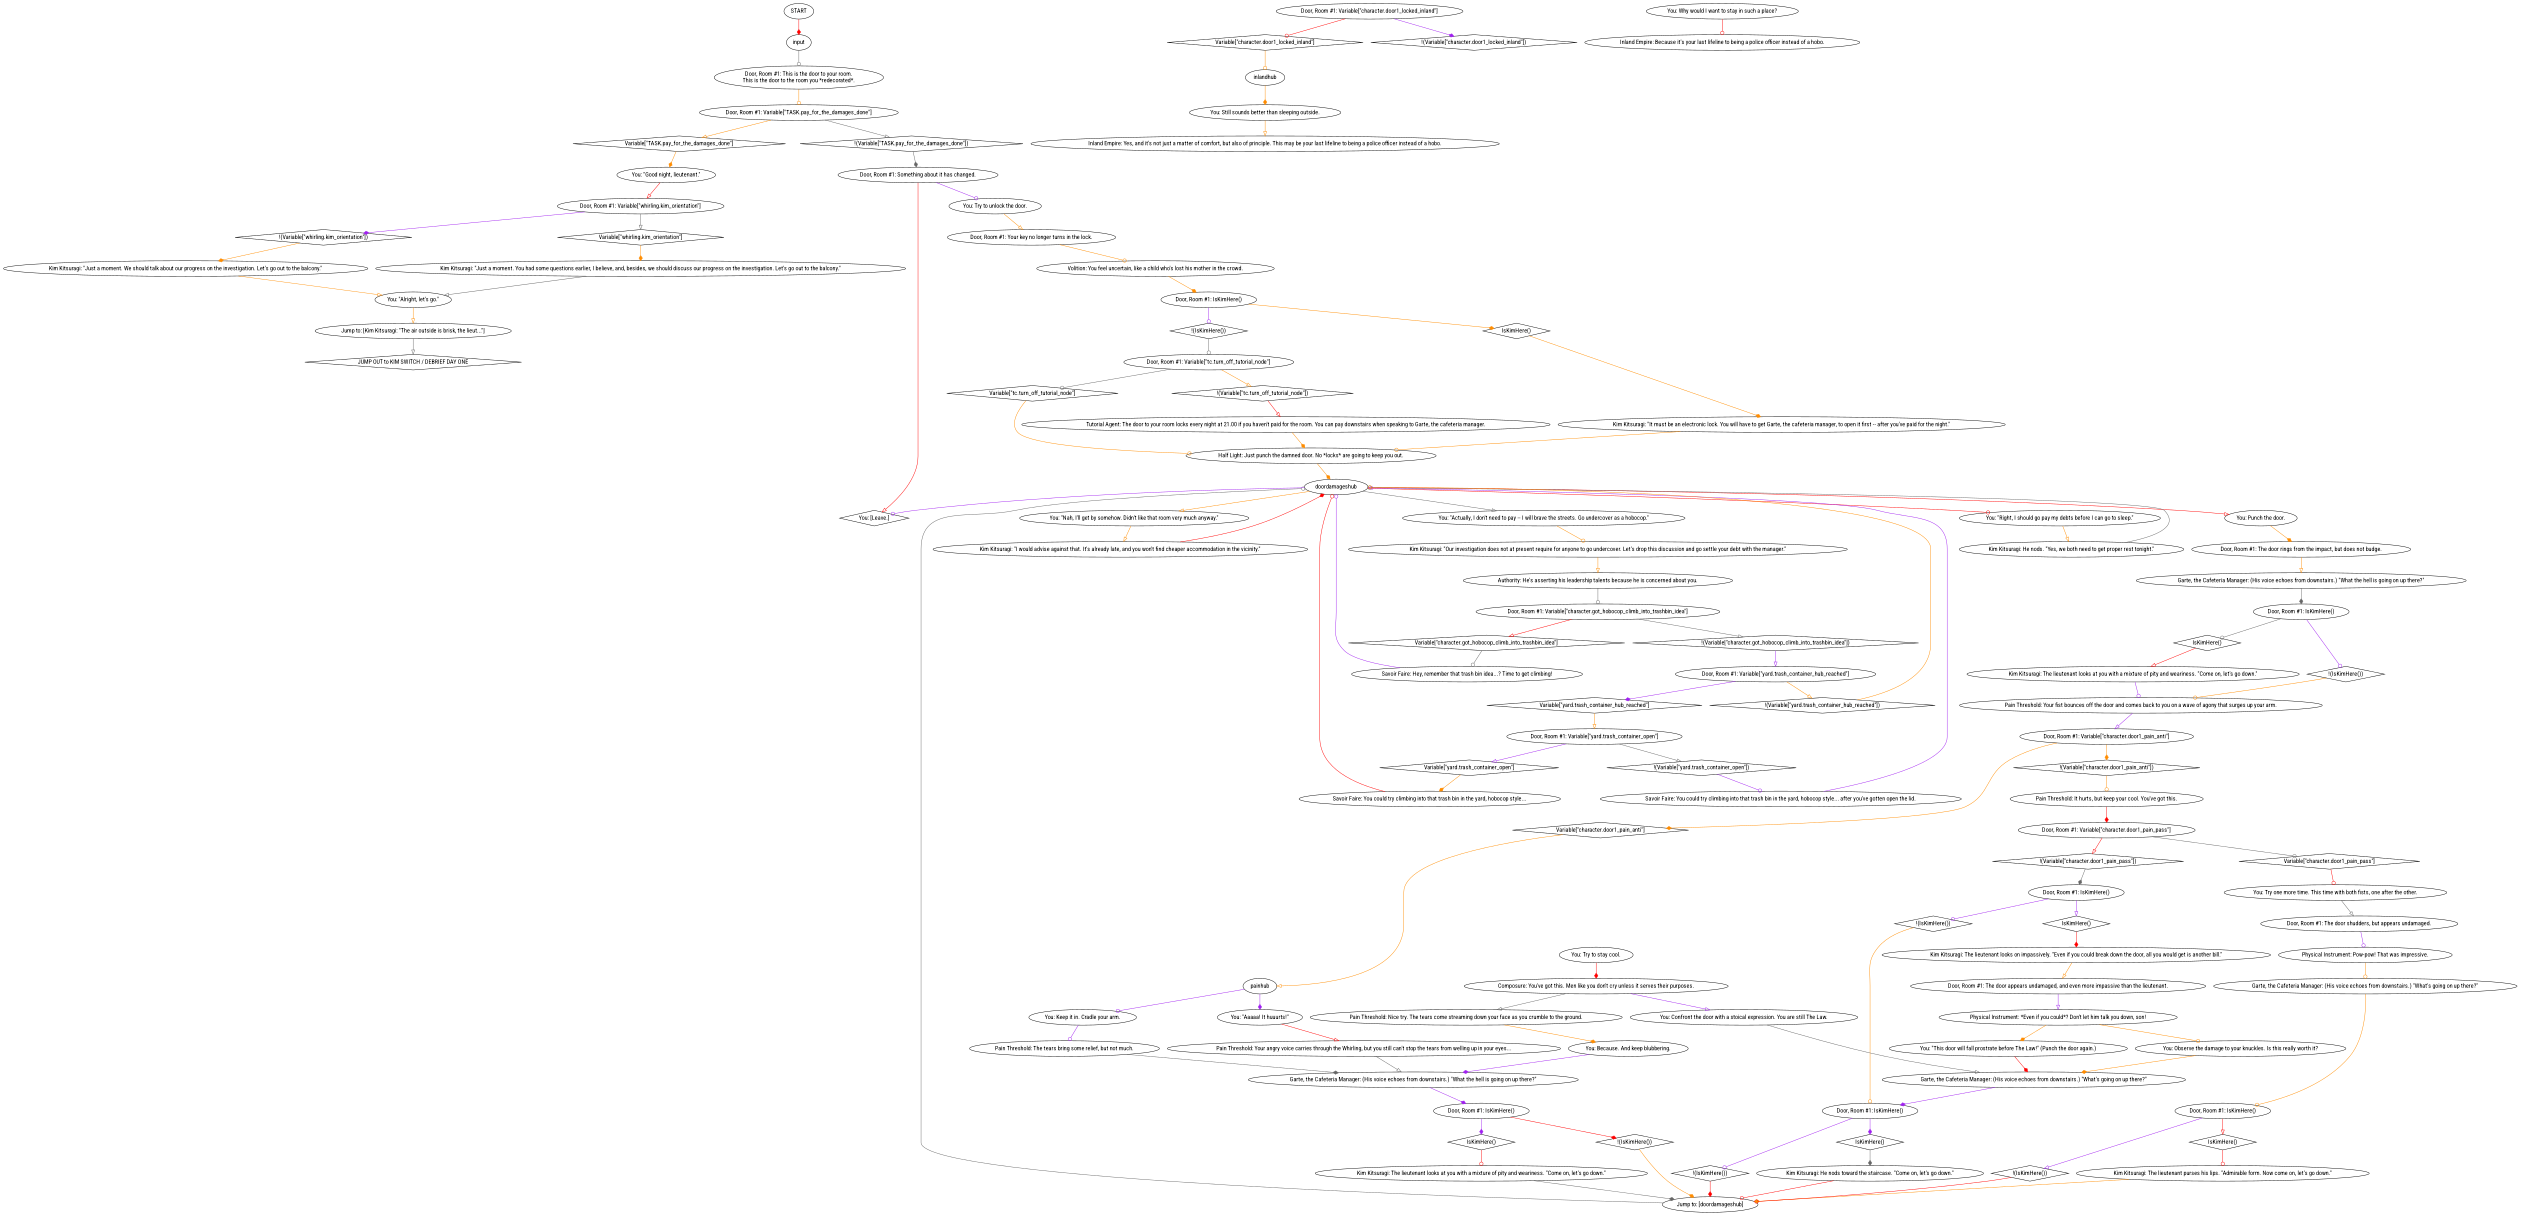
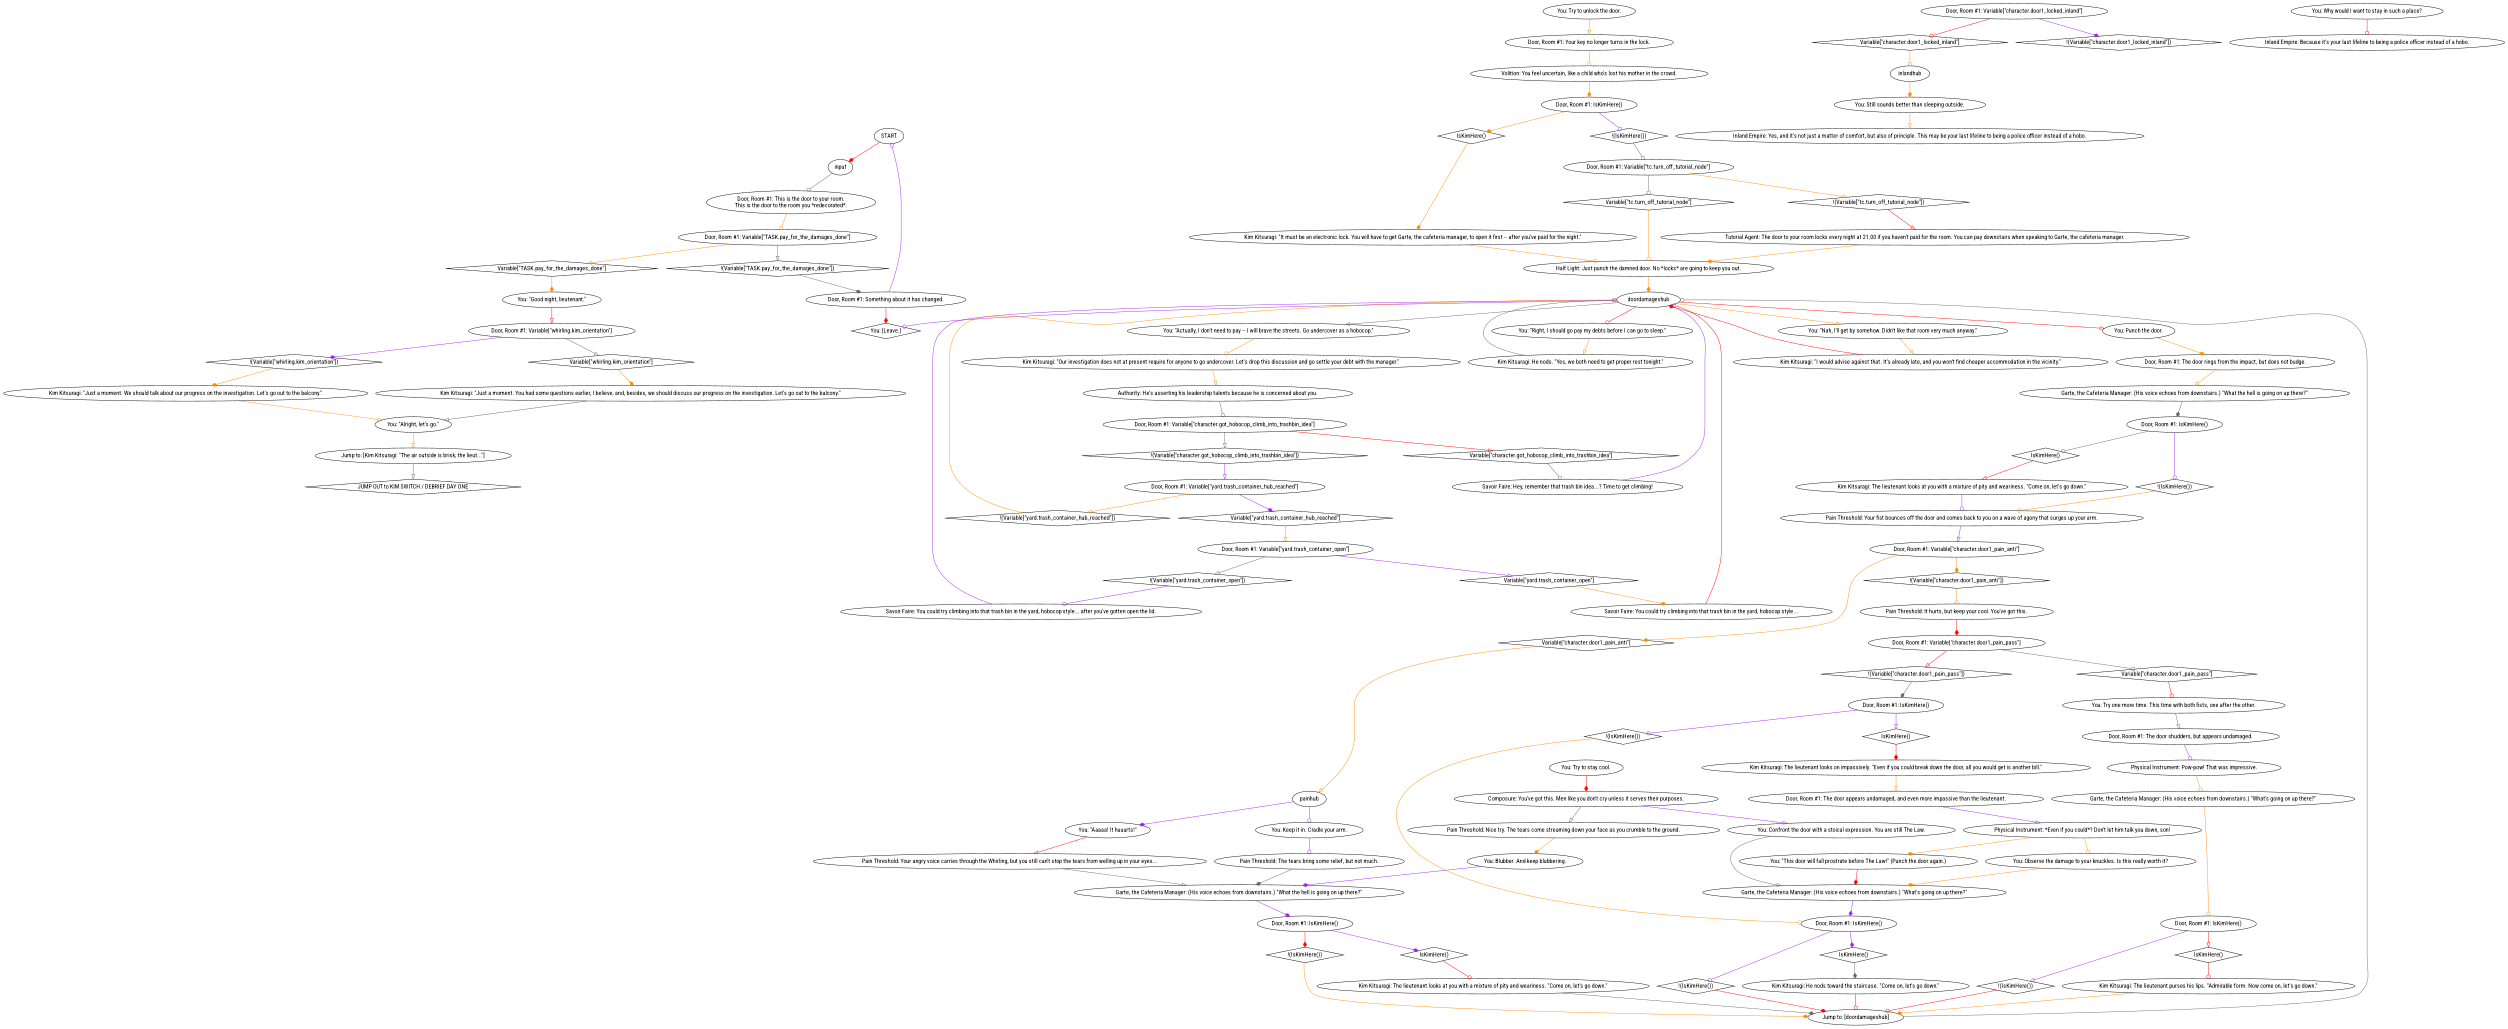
(955, 190) -> (901, 220)
(918, 352) -> (886, 313)
(1628, 1049) -> (1525, 861)
